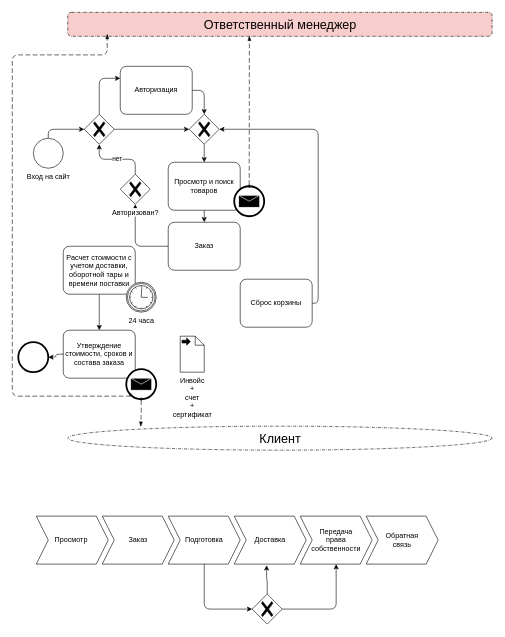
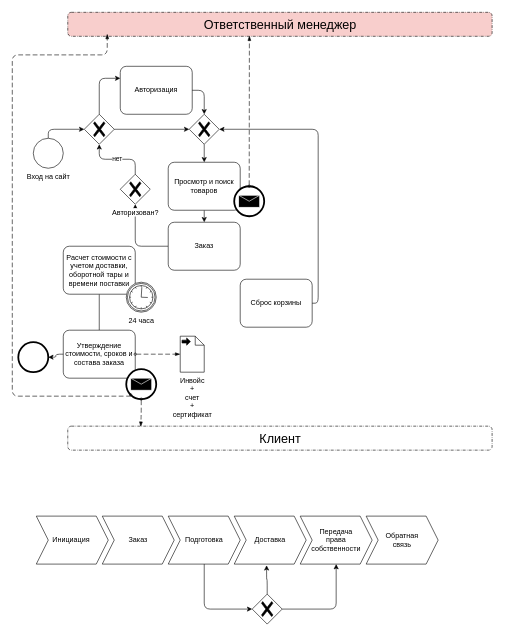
(99, 324) -> (99, 326)
none -> (174, 354)
(280, 438) -> (280, 438)
(72, 540) -> (72, 540)
